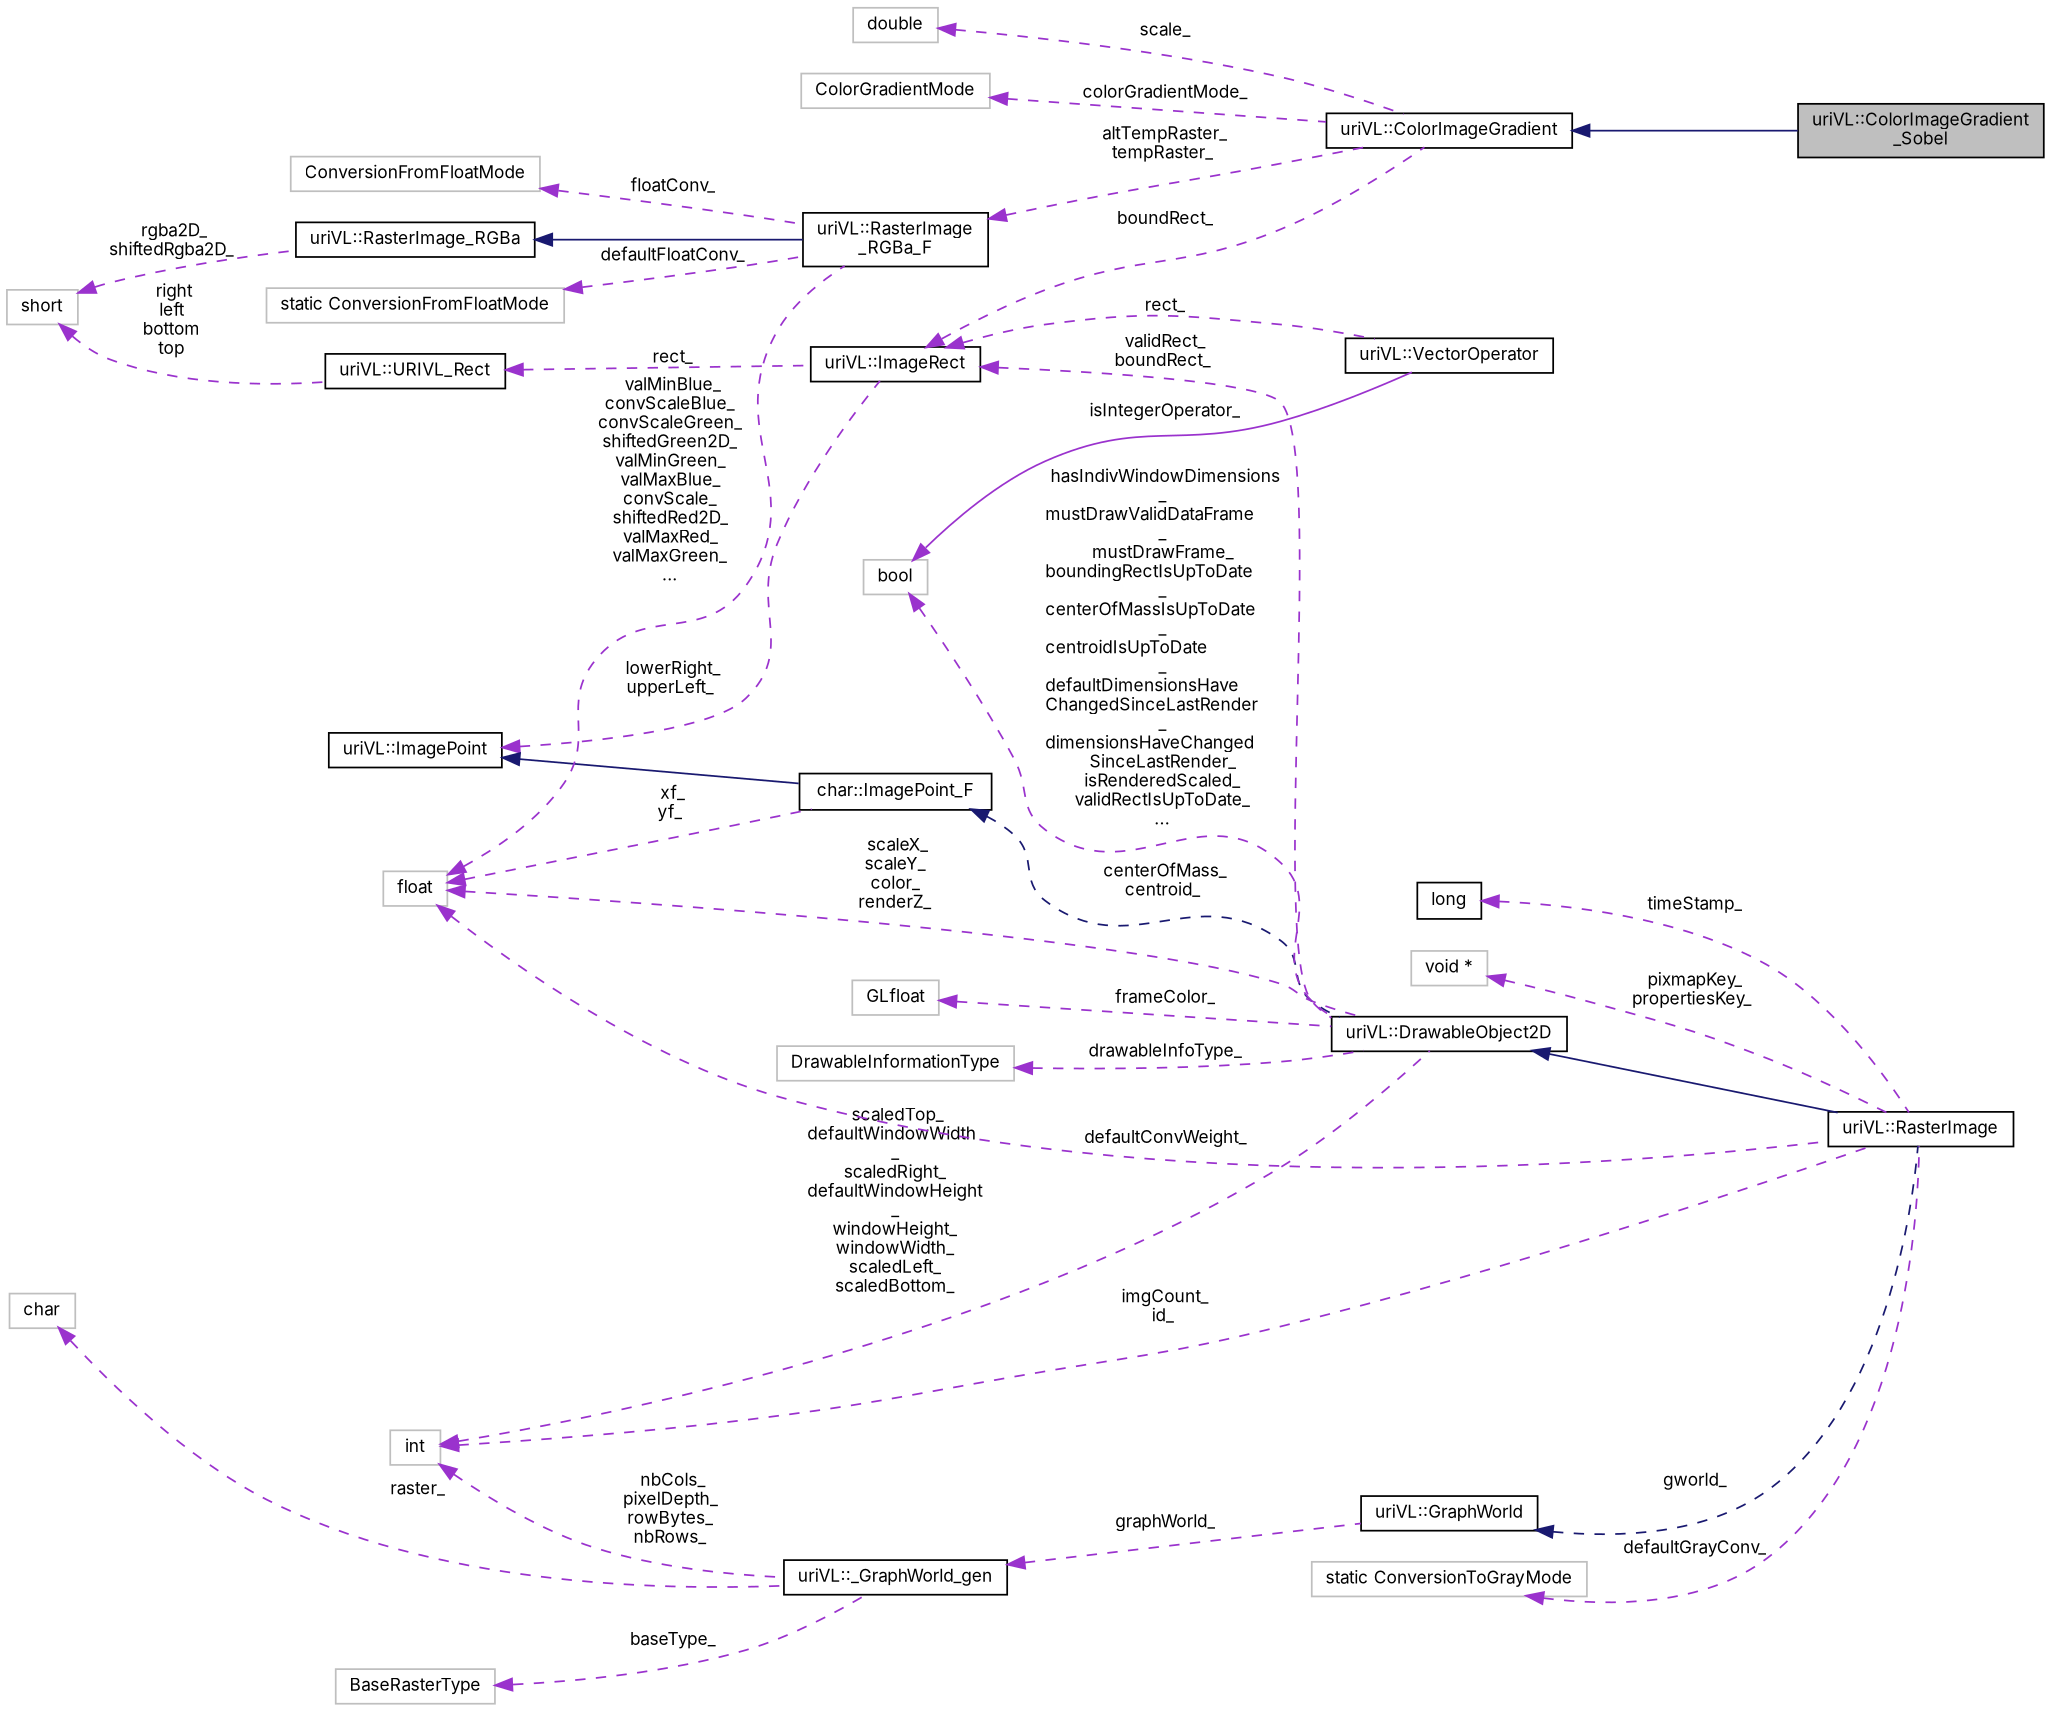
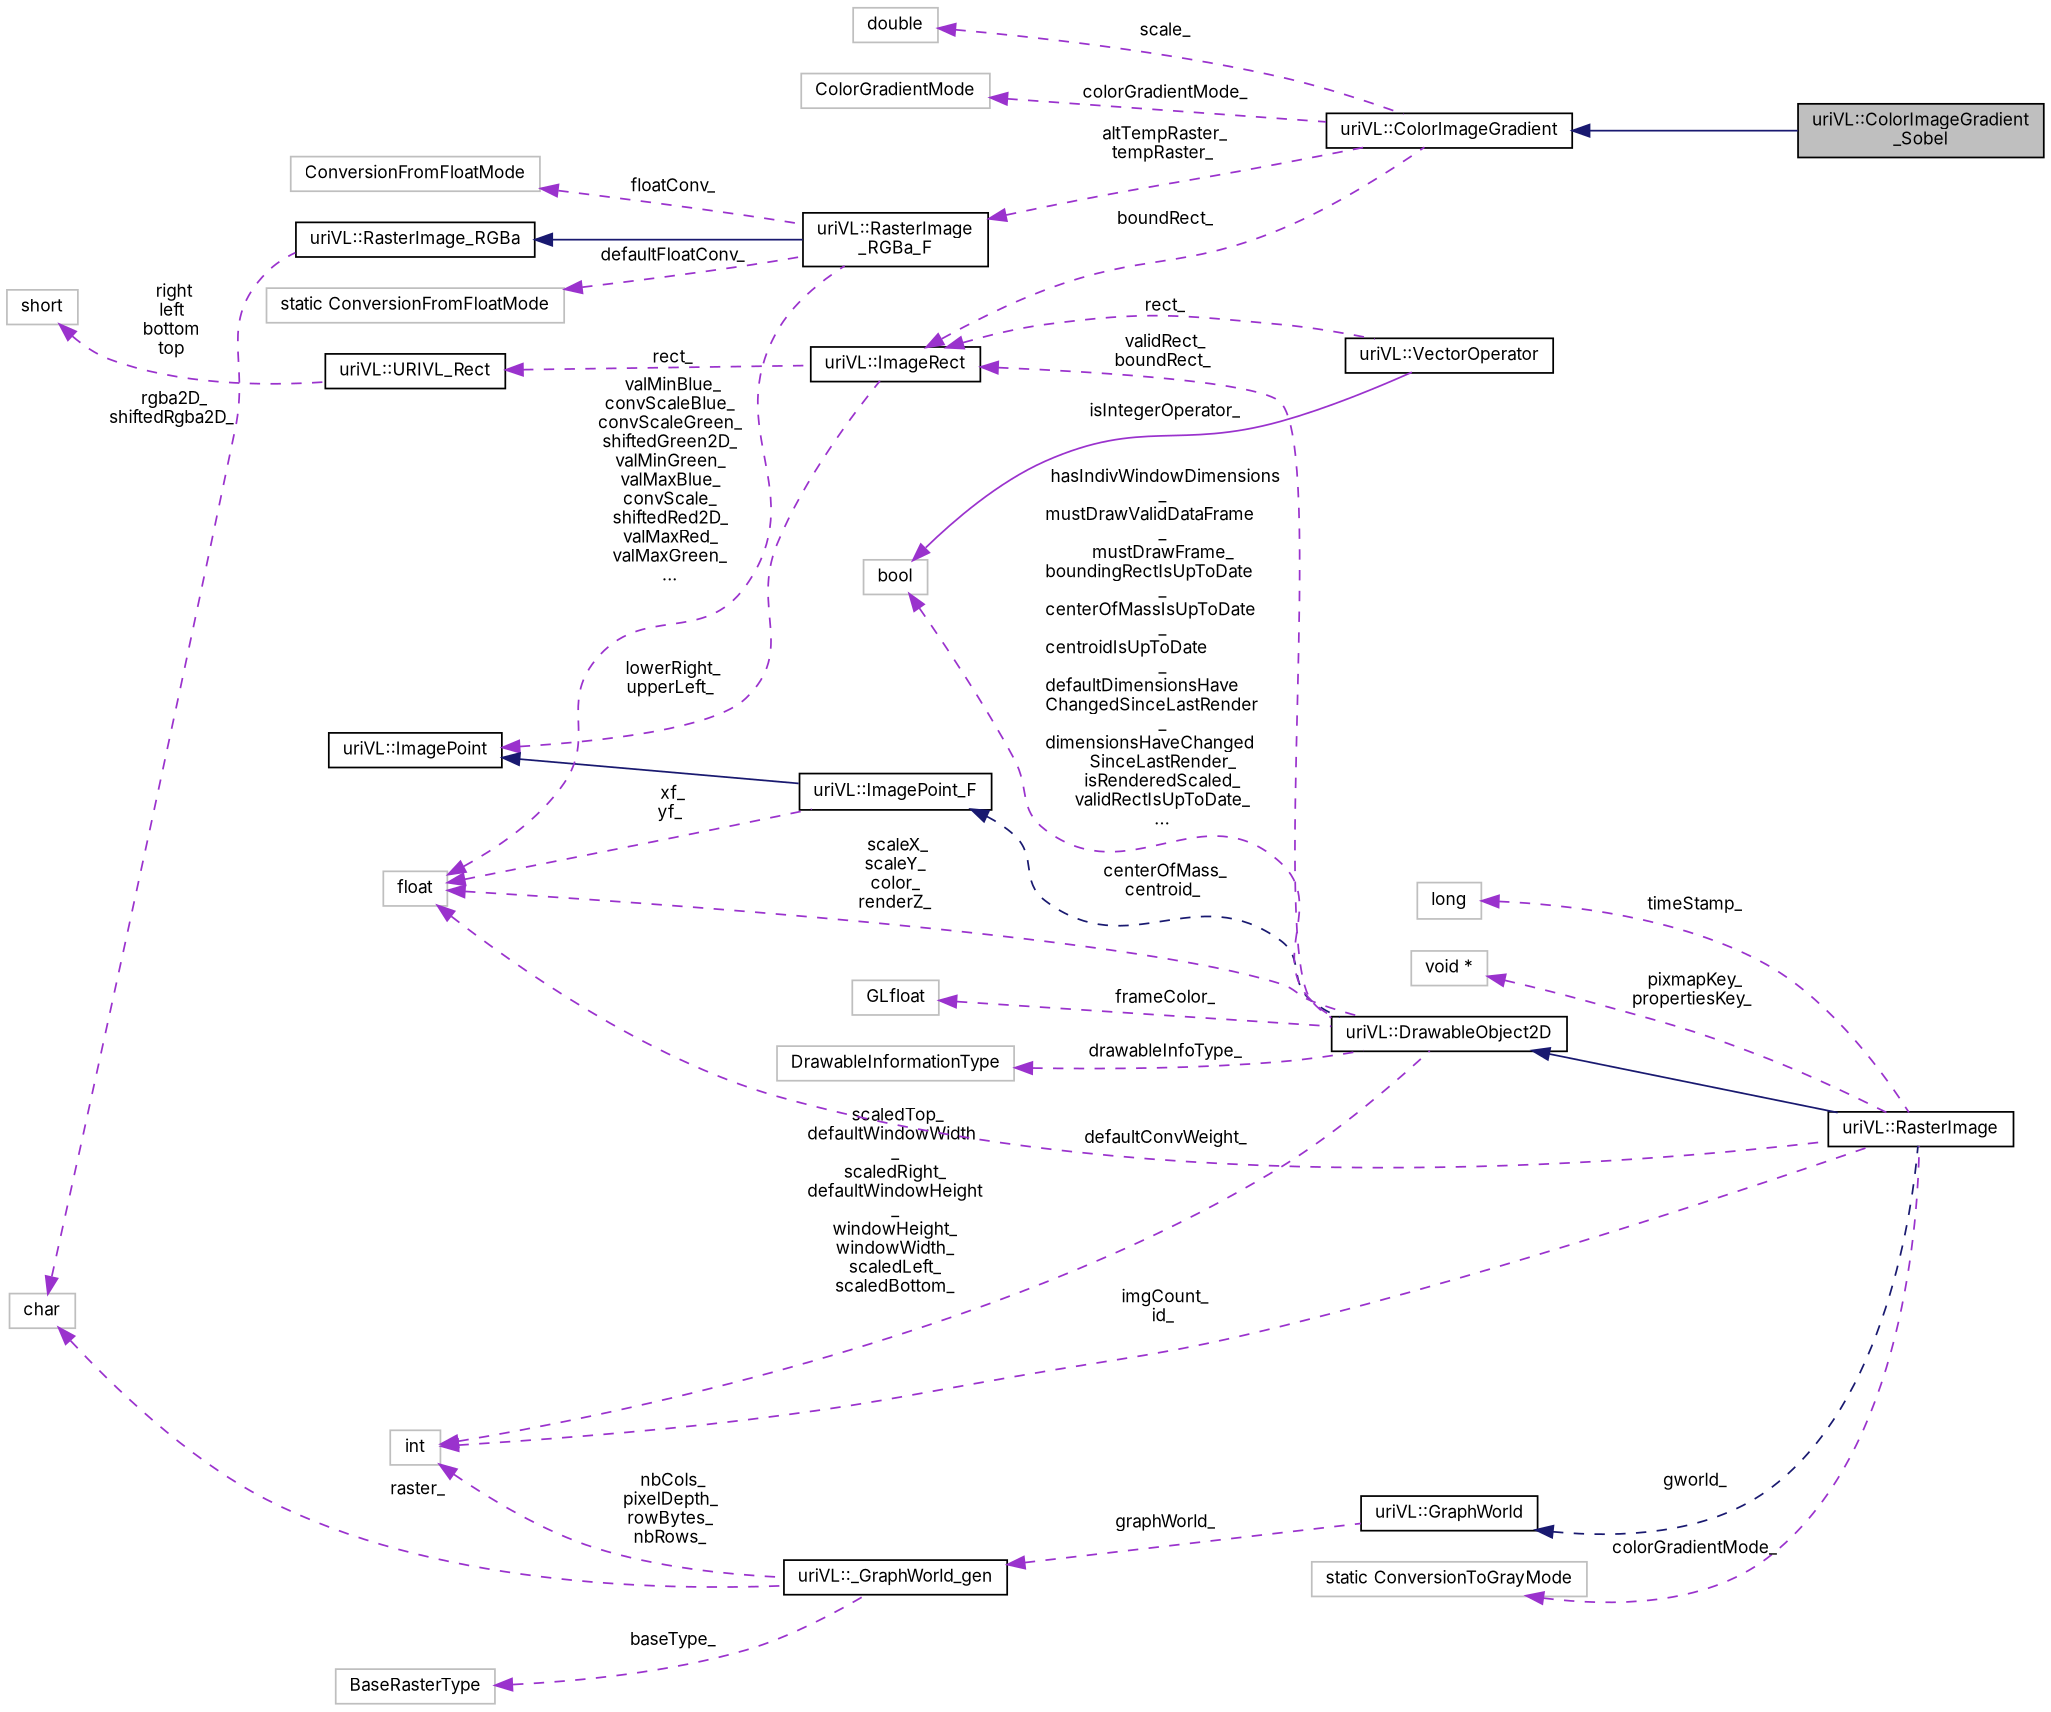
(194, 265) -> (166, 755)
(896, 792) -> (896, 792)
(1449, 901) -> (1449, 901)
(1692, 1549) -> (1692, 1549)
